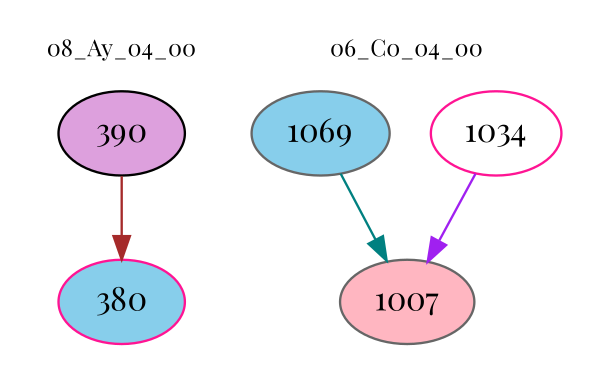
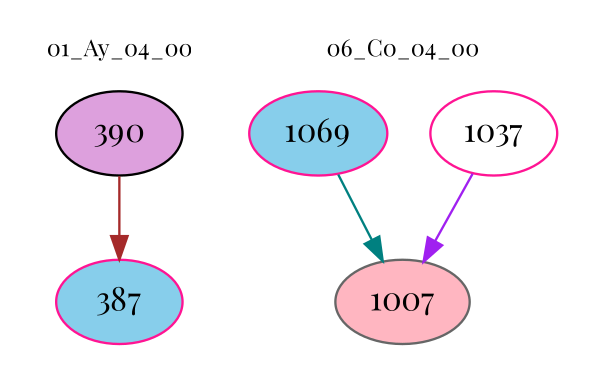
(122, 50) -> (121, 50)
(321, 133) -> (318, 133)
(496, 133) -> (494, 133)
(122, 302) -> (119, 302)
